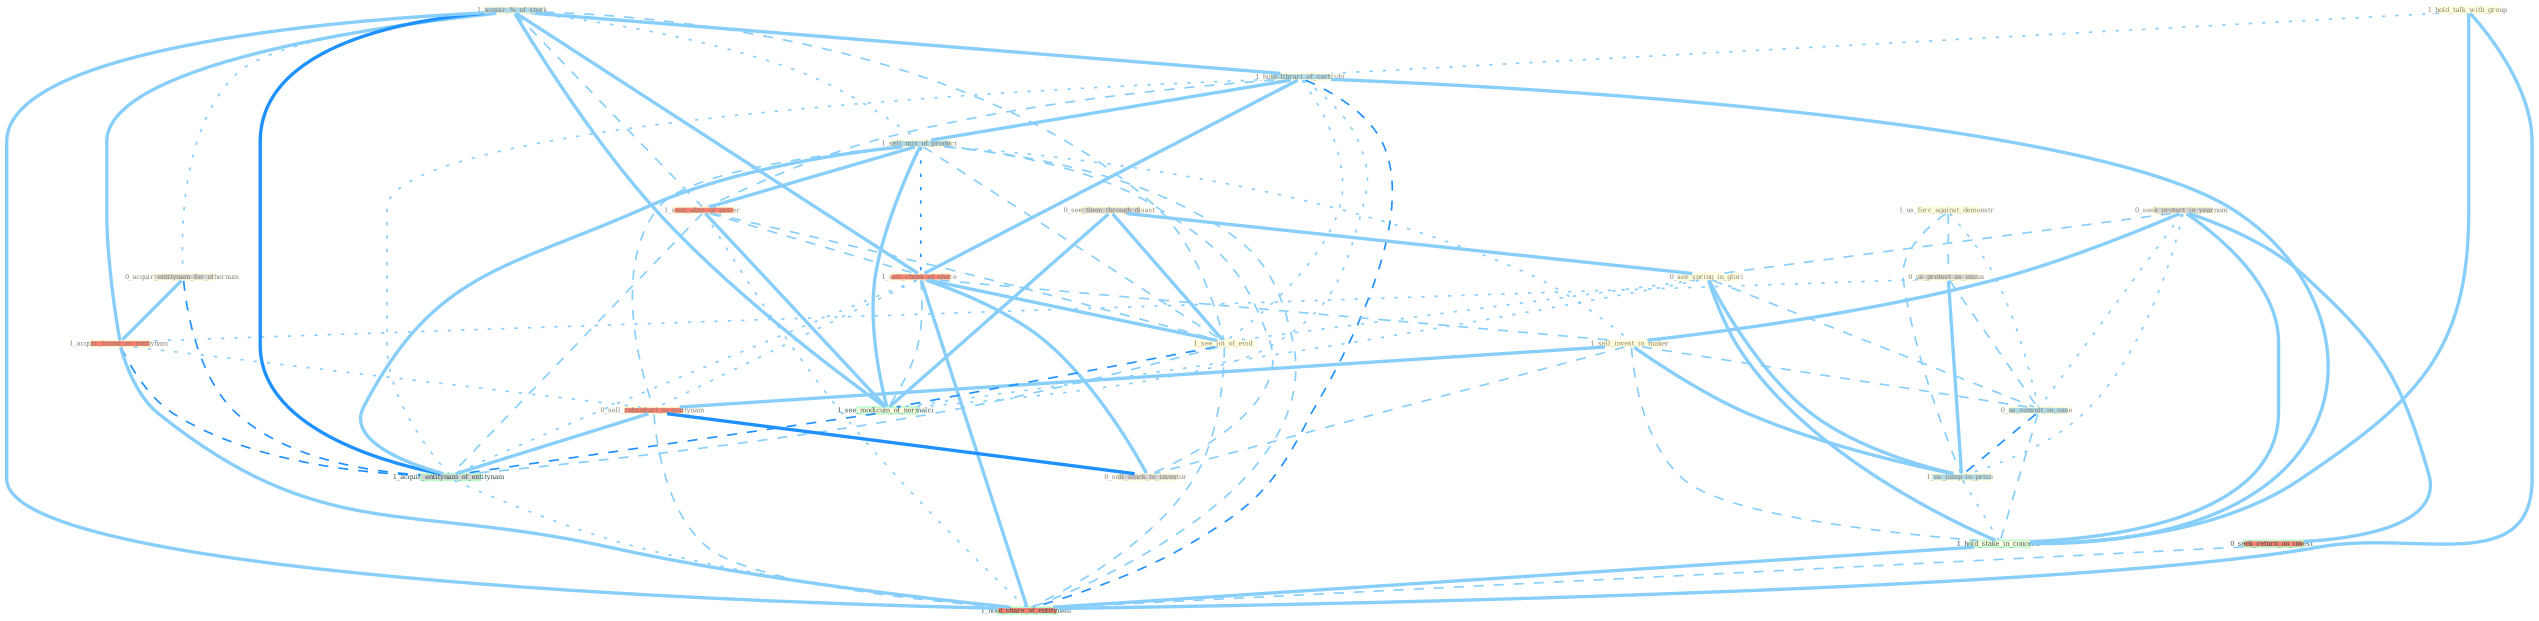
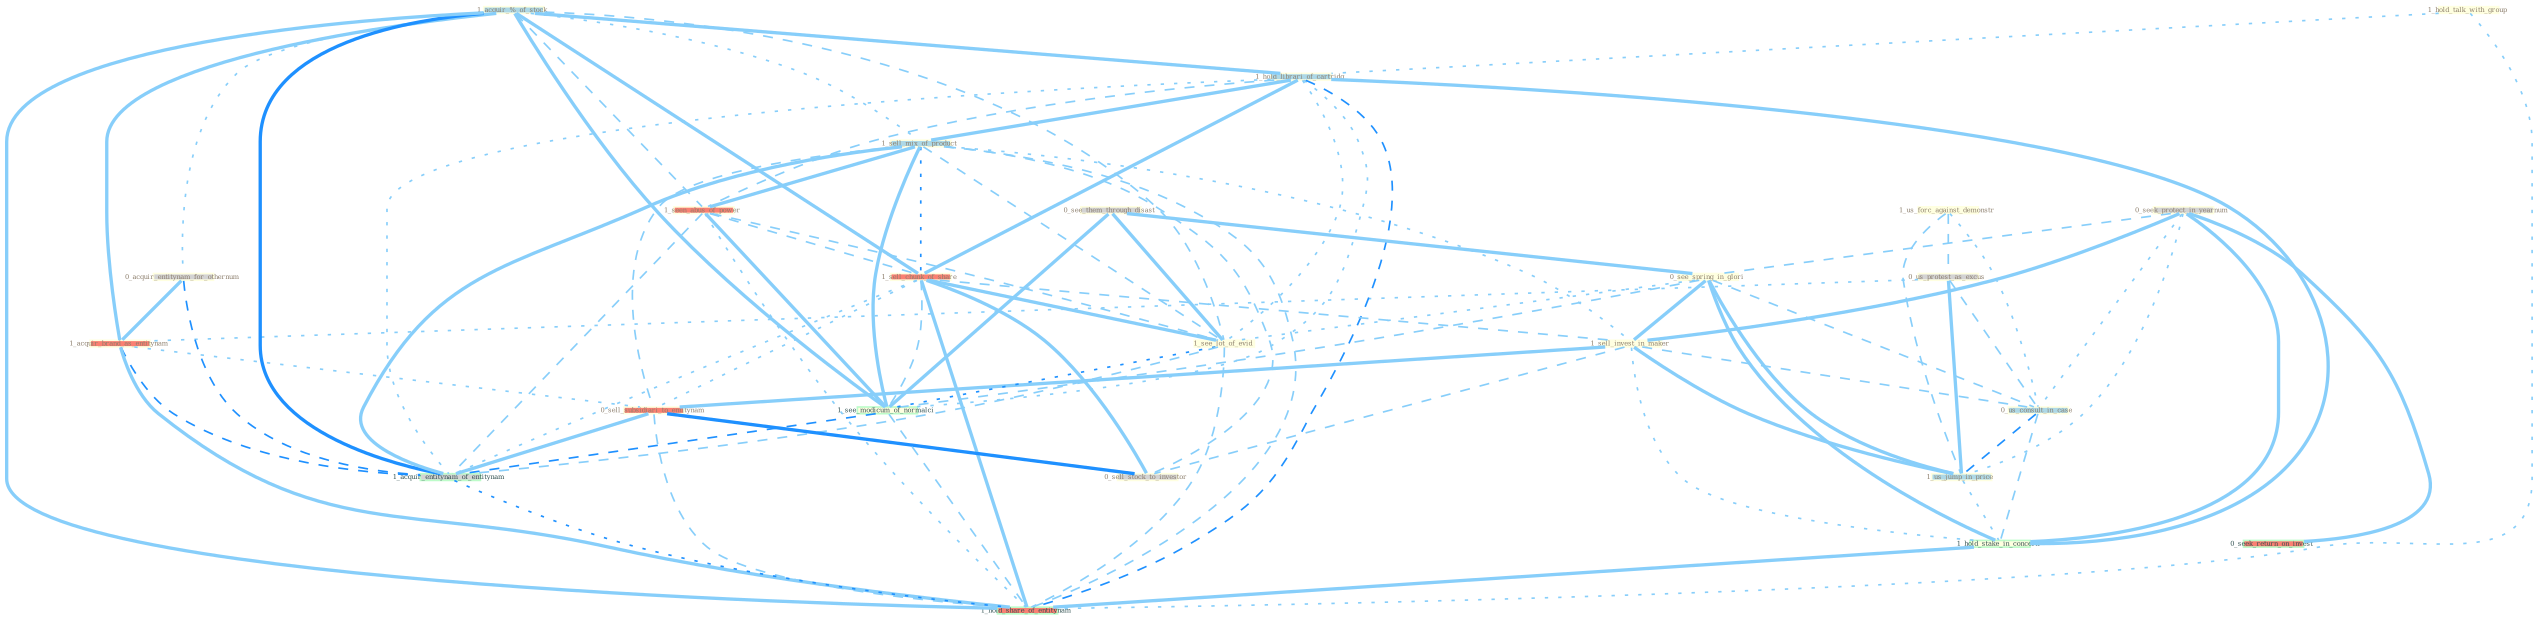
none -> (1670, 310)
(1321, 347) -> (1321, 347)
(1056, 377) -> (1056, 377)
(2413, 387) -> none
(1756, 509) -> (1756, 509)
(587, 532) -> (587, 532)
(1740, 573) -> (958, 511)
(2056, 574) -> (2056, 574)
